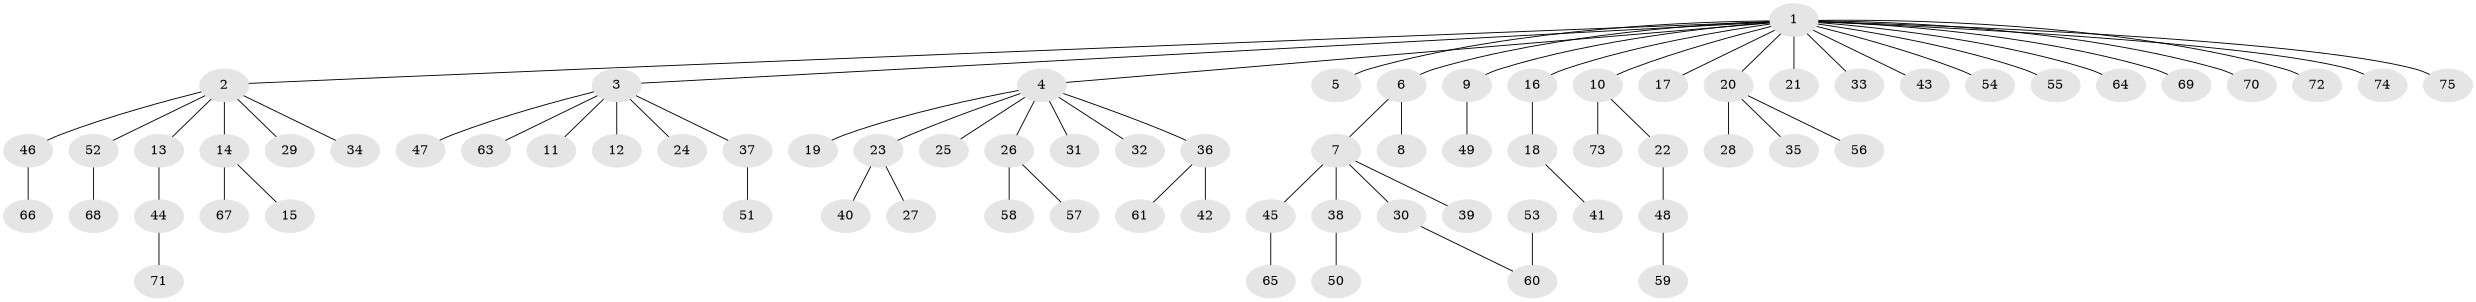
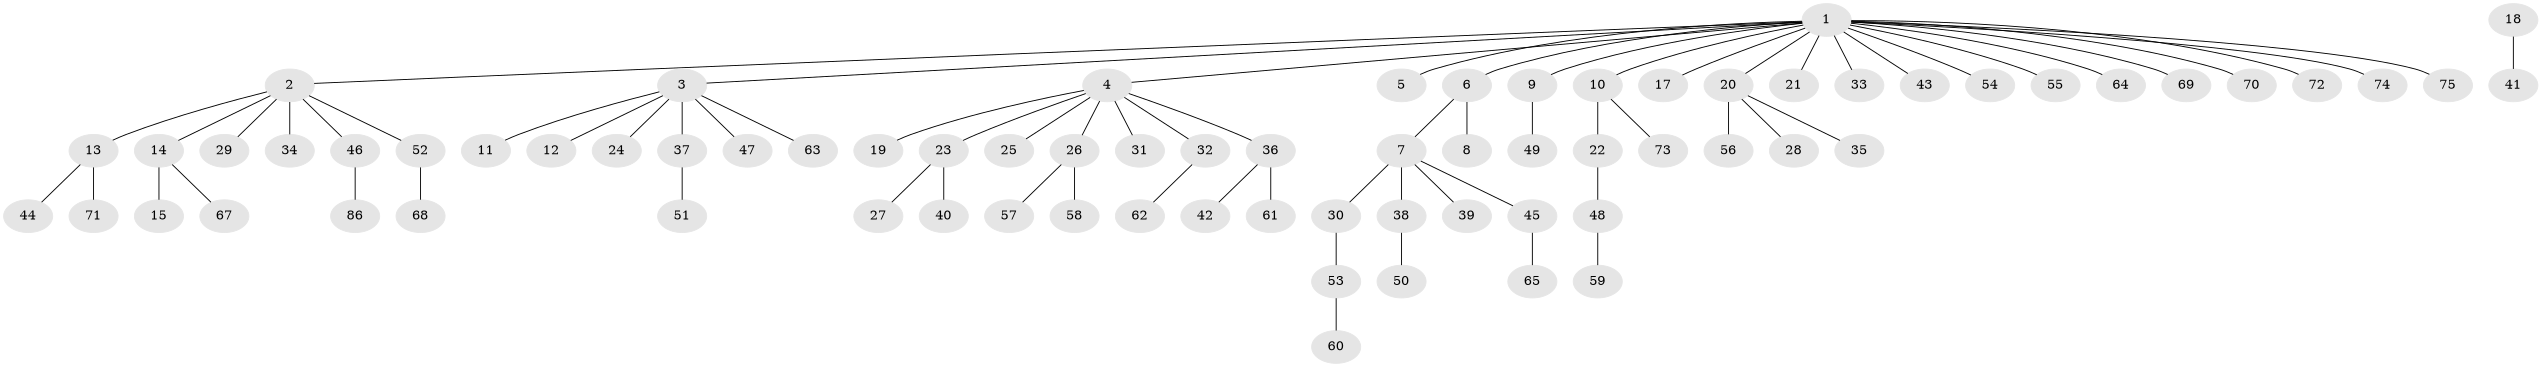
(1532, 85) -> none
(28, 216) -> (355, 216)
none -> (1140, 216)
(159, 249) -> (94, 184)
(1467, 249) -> (1336, 249)
